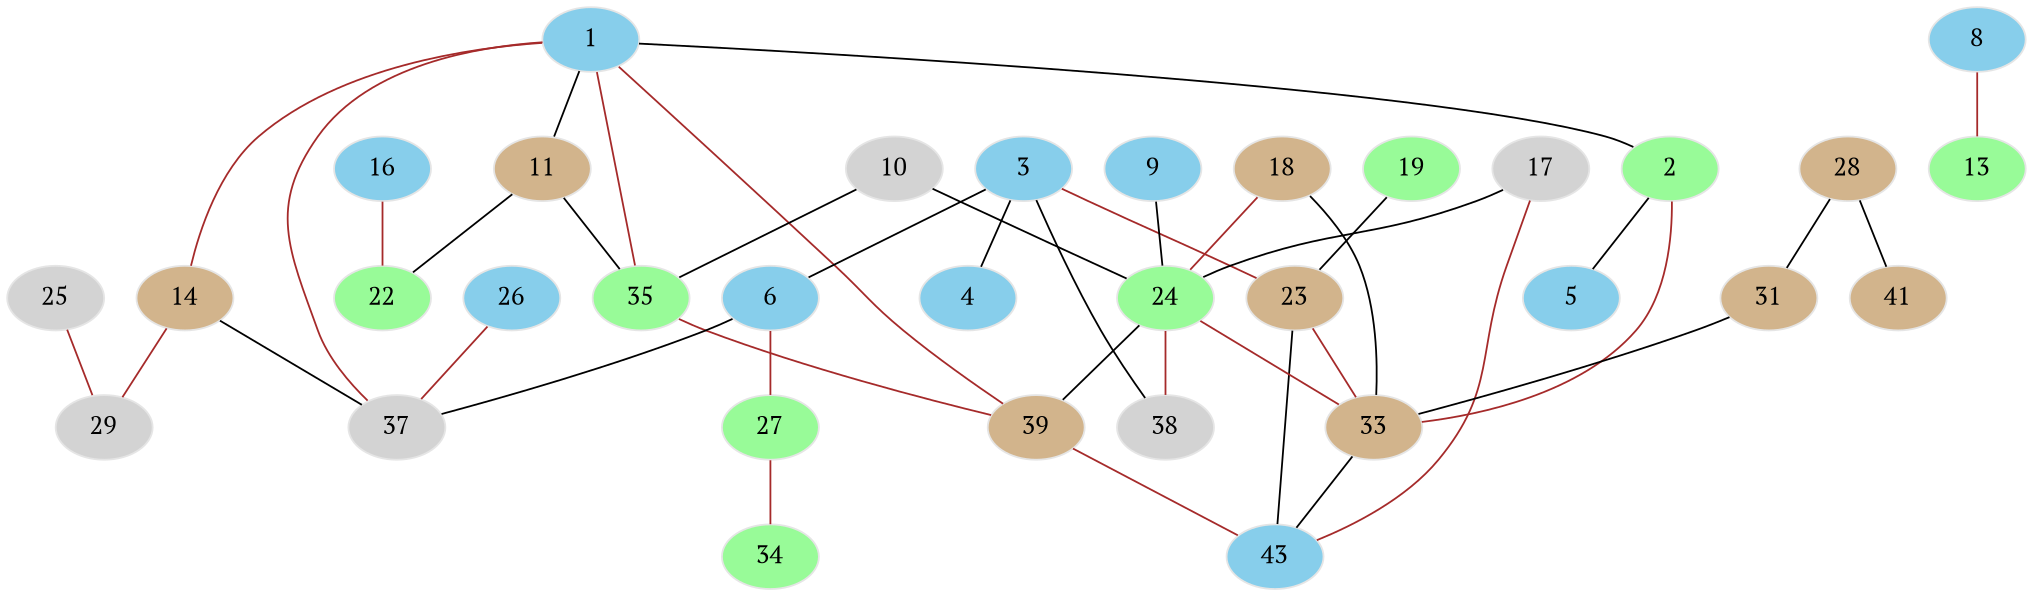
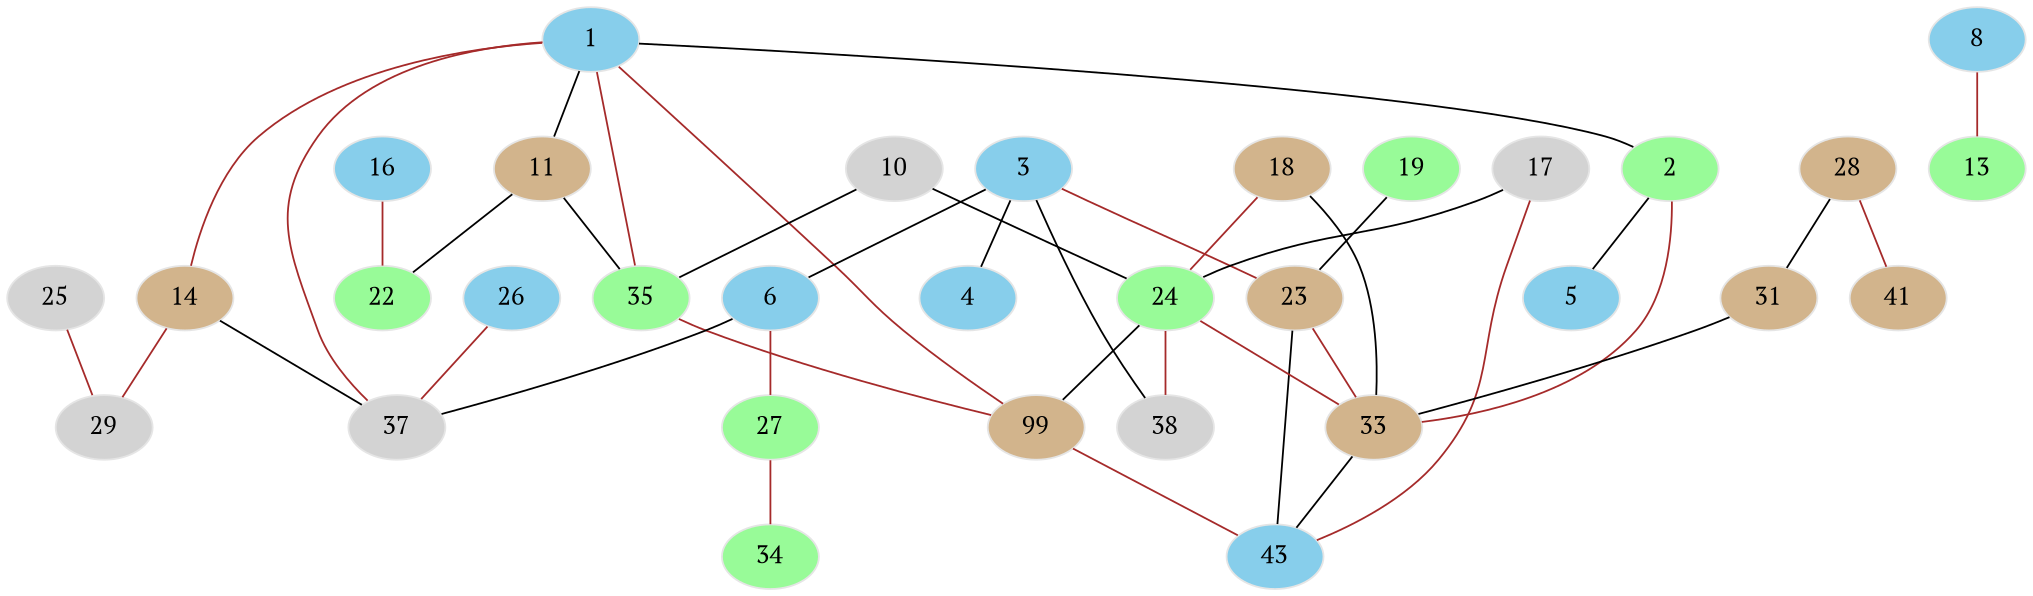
(1153, 169) -> none
(1873, 234) -> (1873, 234)
(1036, 427) -> (1036, 427)
